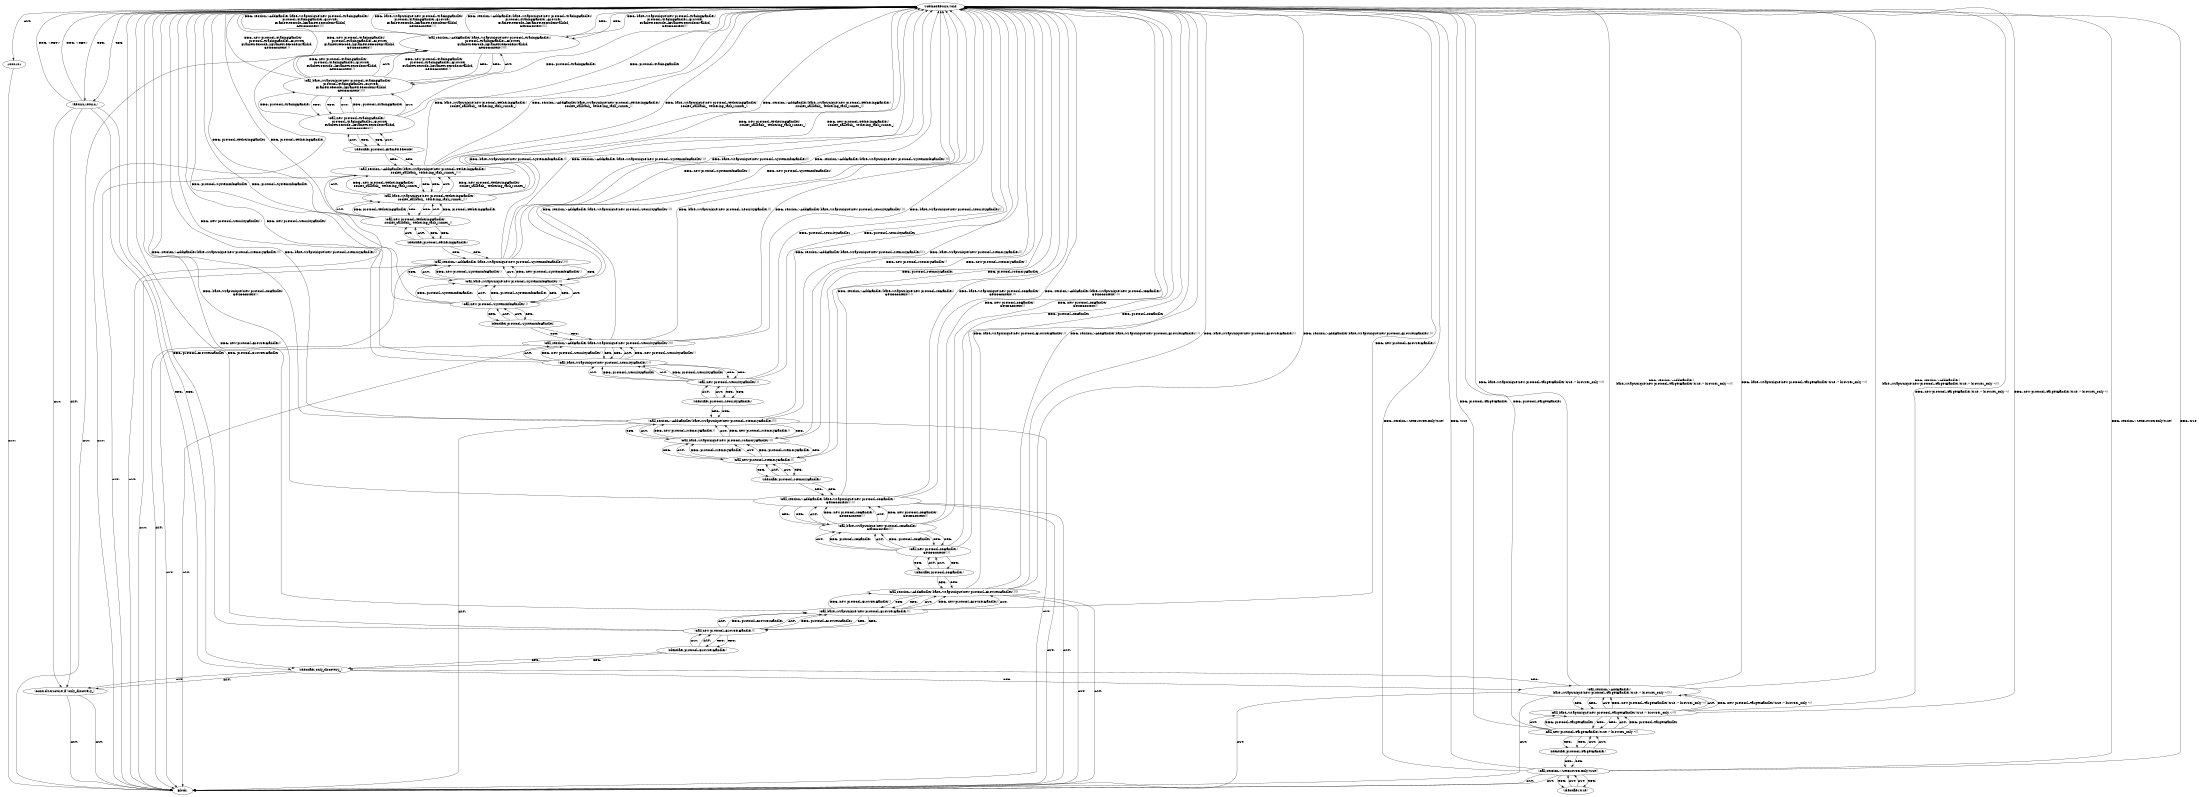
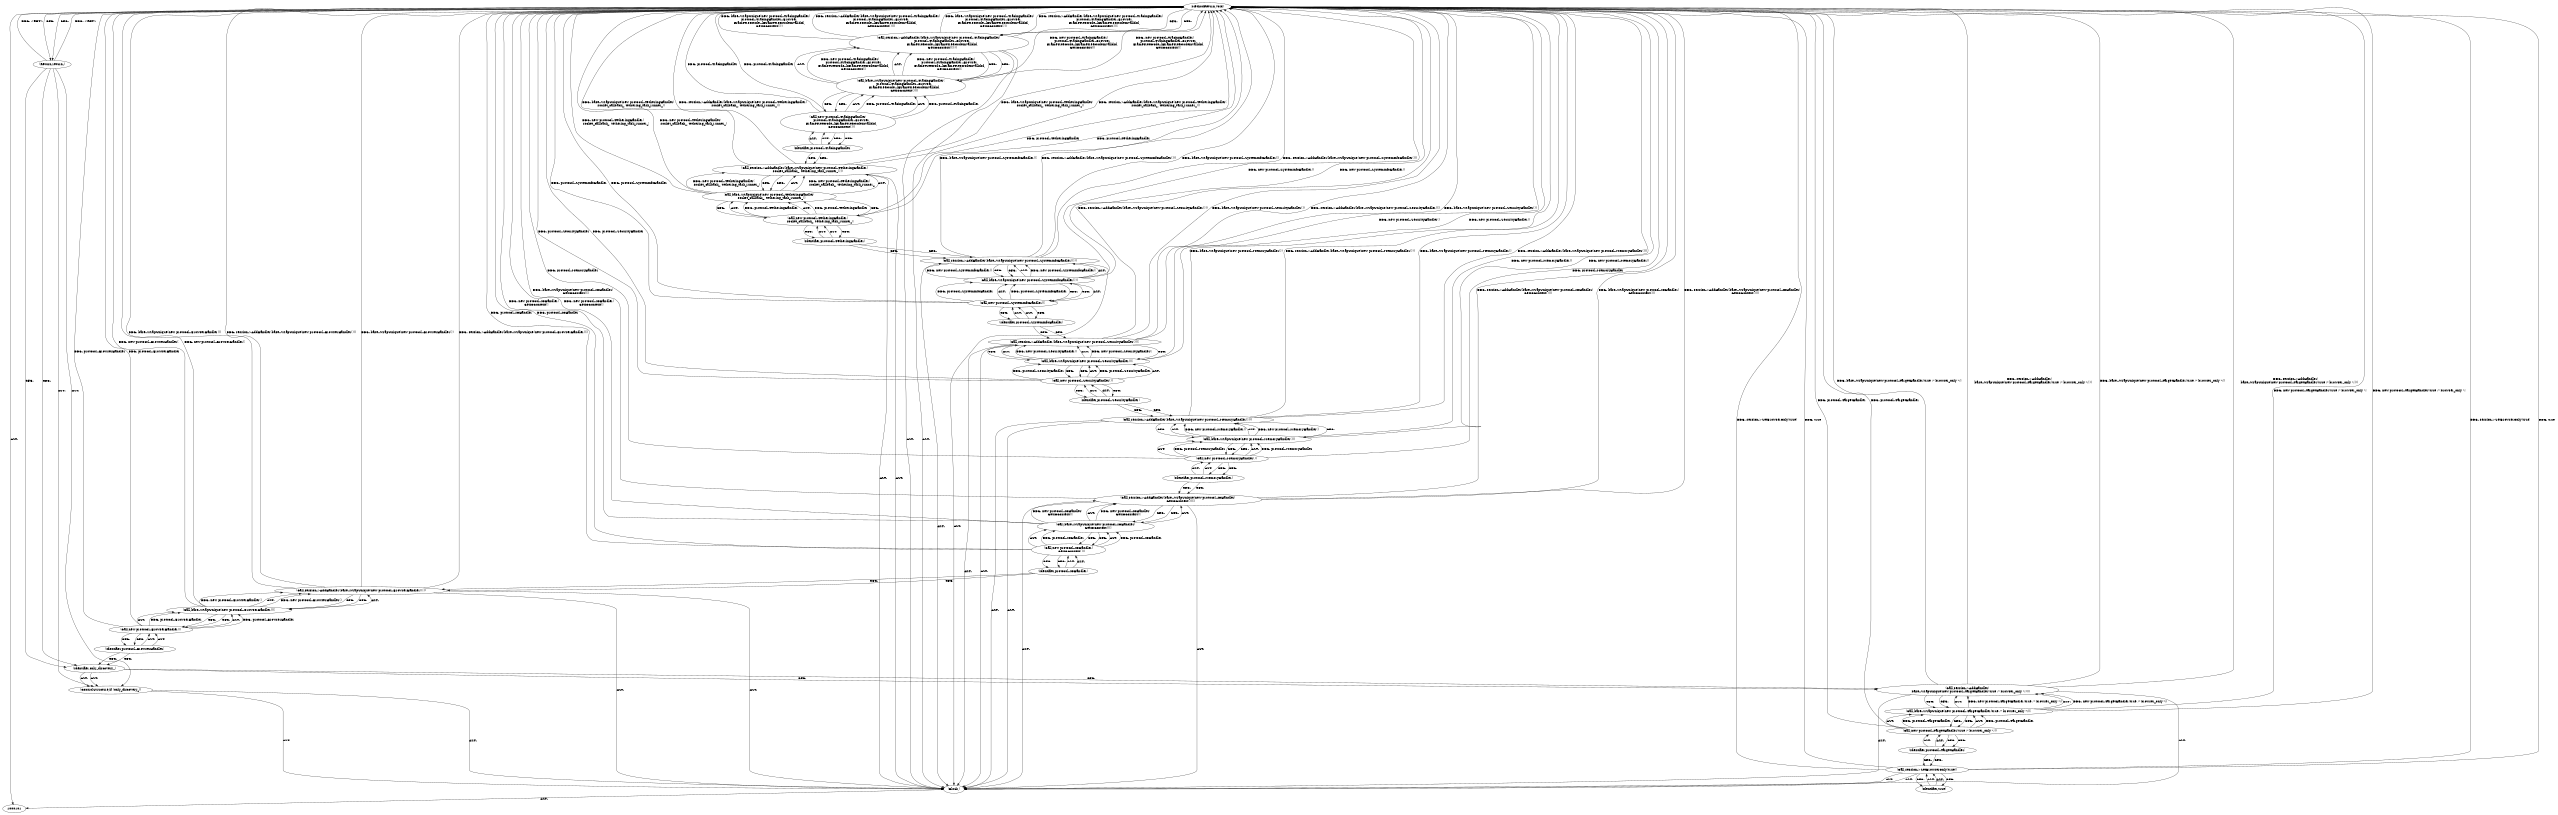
(384, 150) -> (823, 148)
(8, 505) -> (486, 799)
